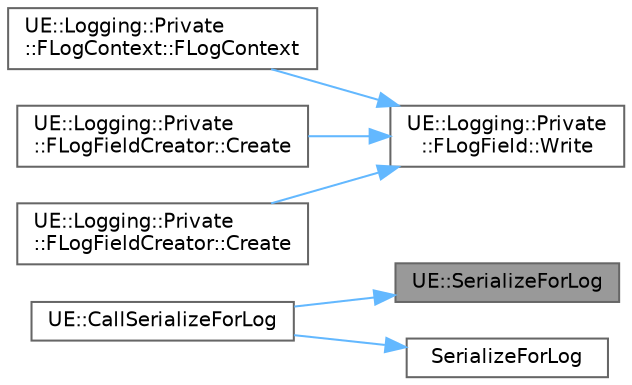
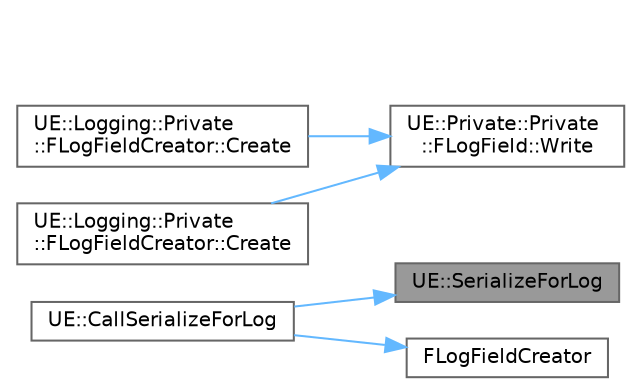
(163, 39) -> none
(507, 136) -> (507, 136)
(507, 358) -> (507, 358)
